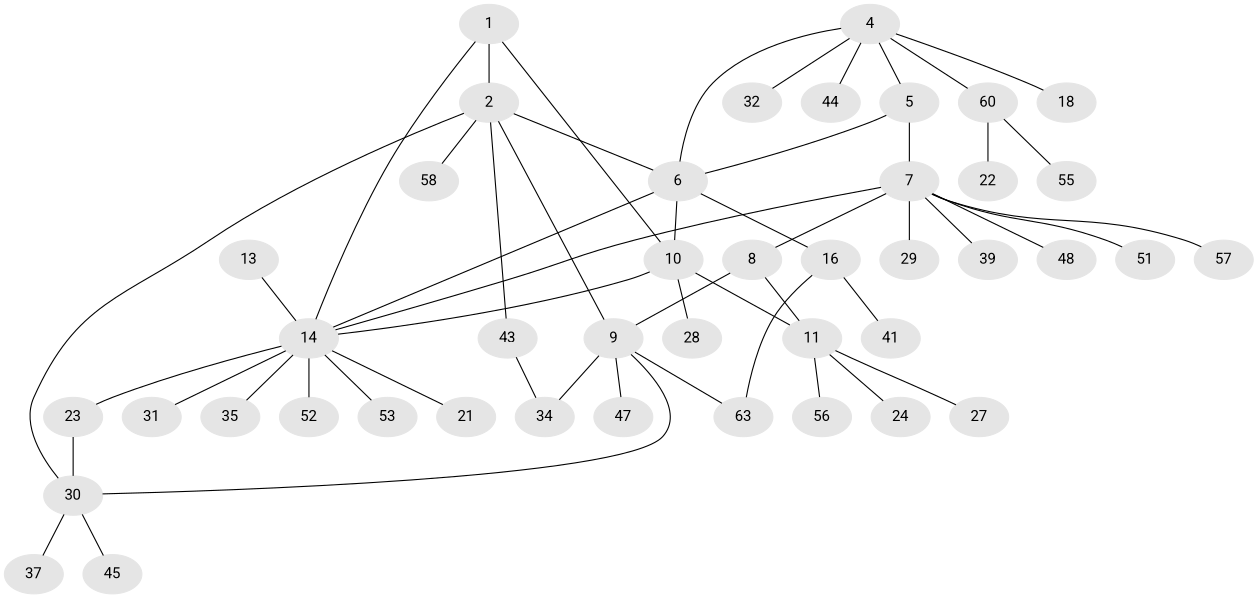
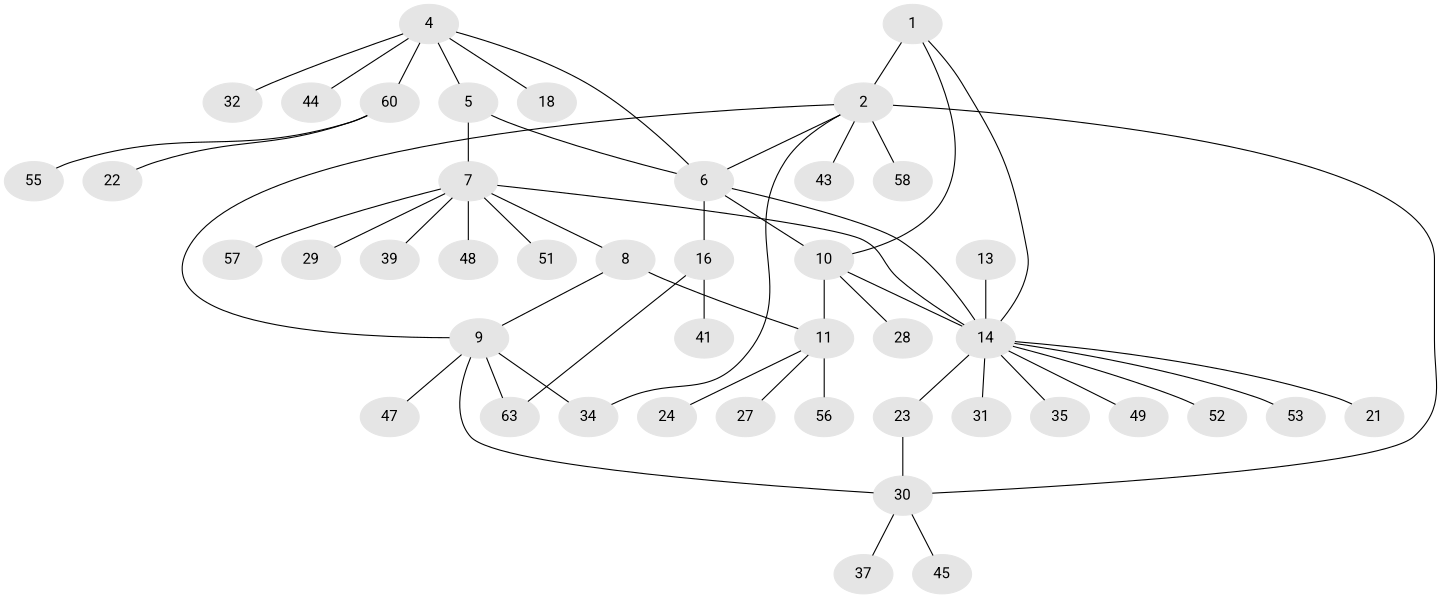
(526, 378) -> (769, 296)
none -> (1139, 417)
